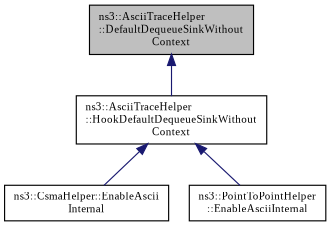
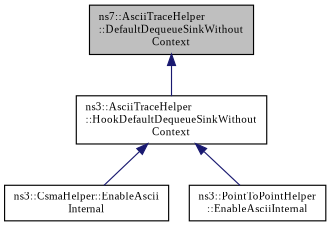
(172, 30) -> (172, 30)
